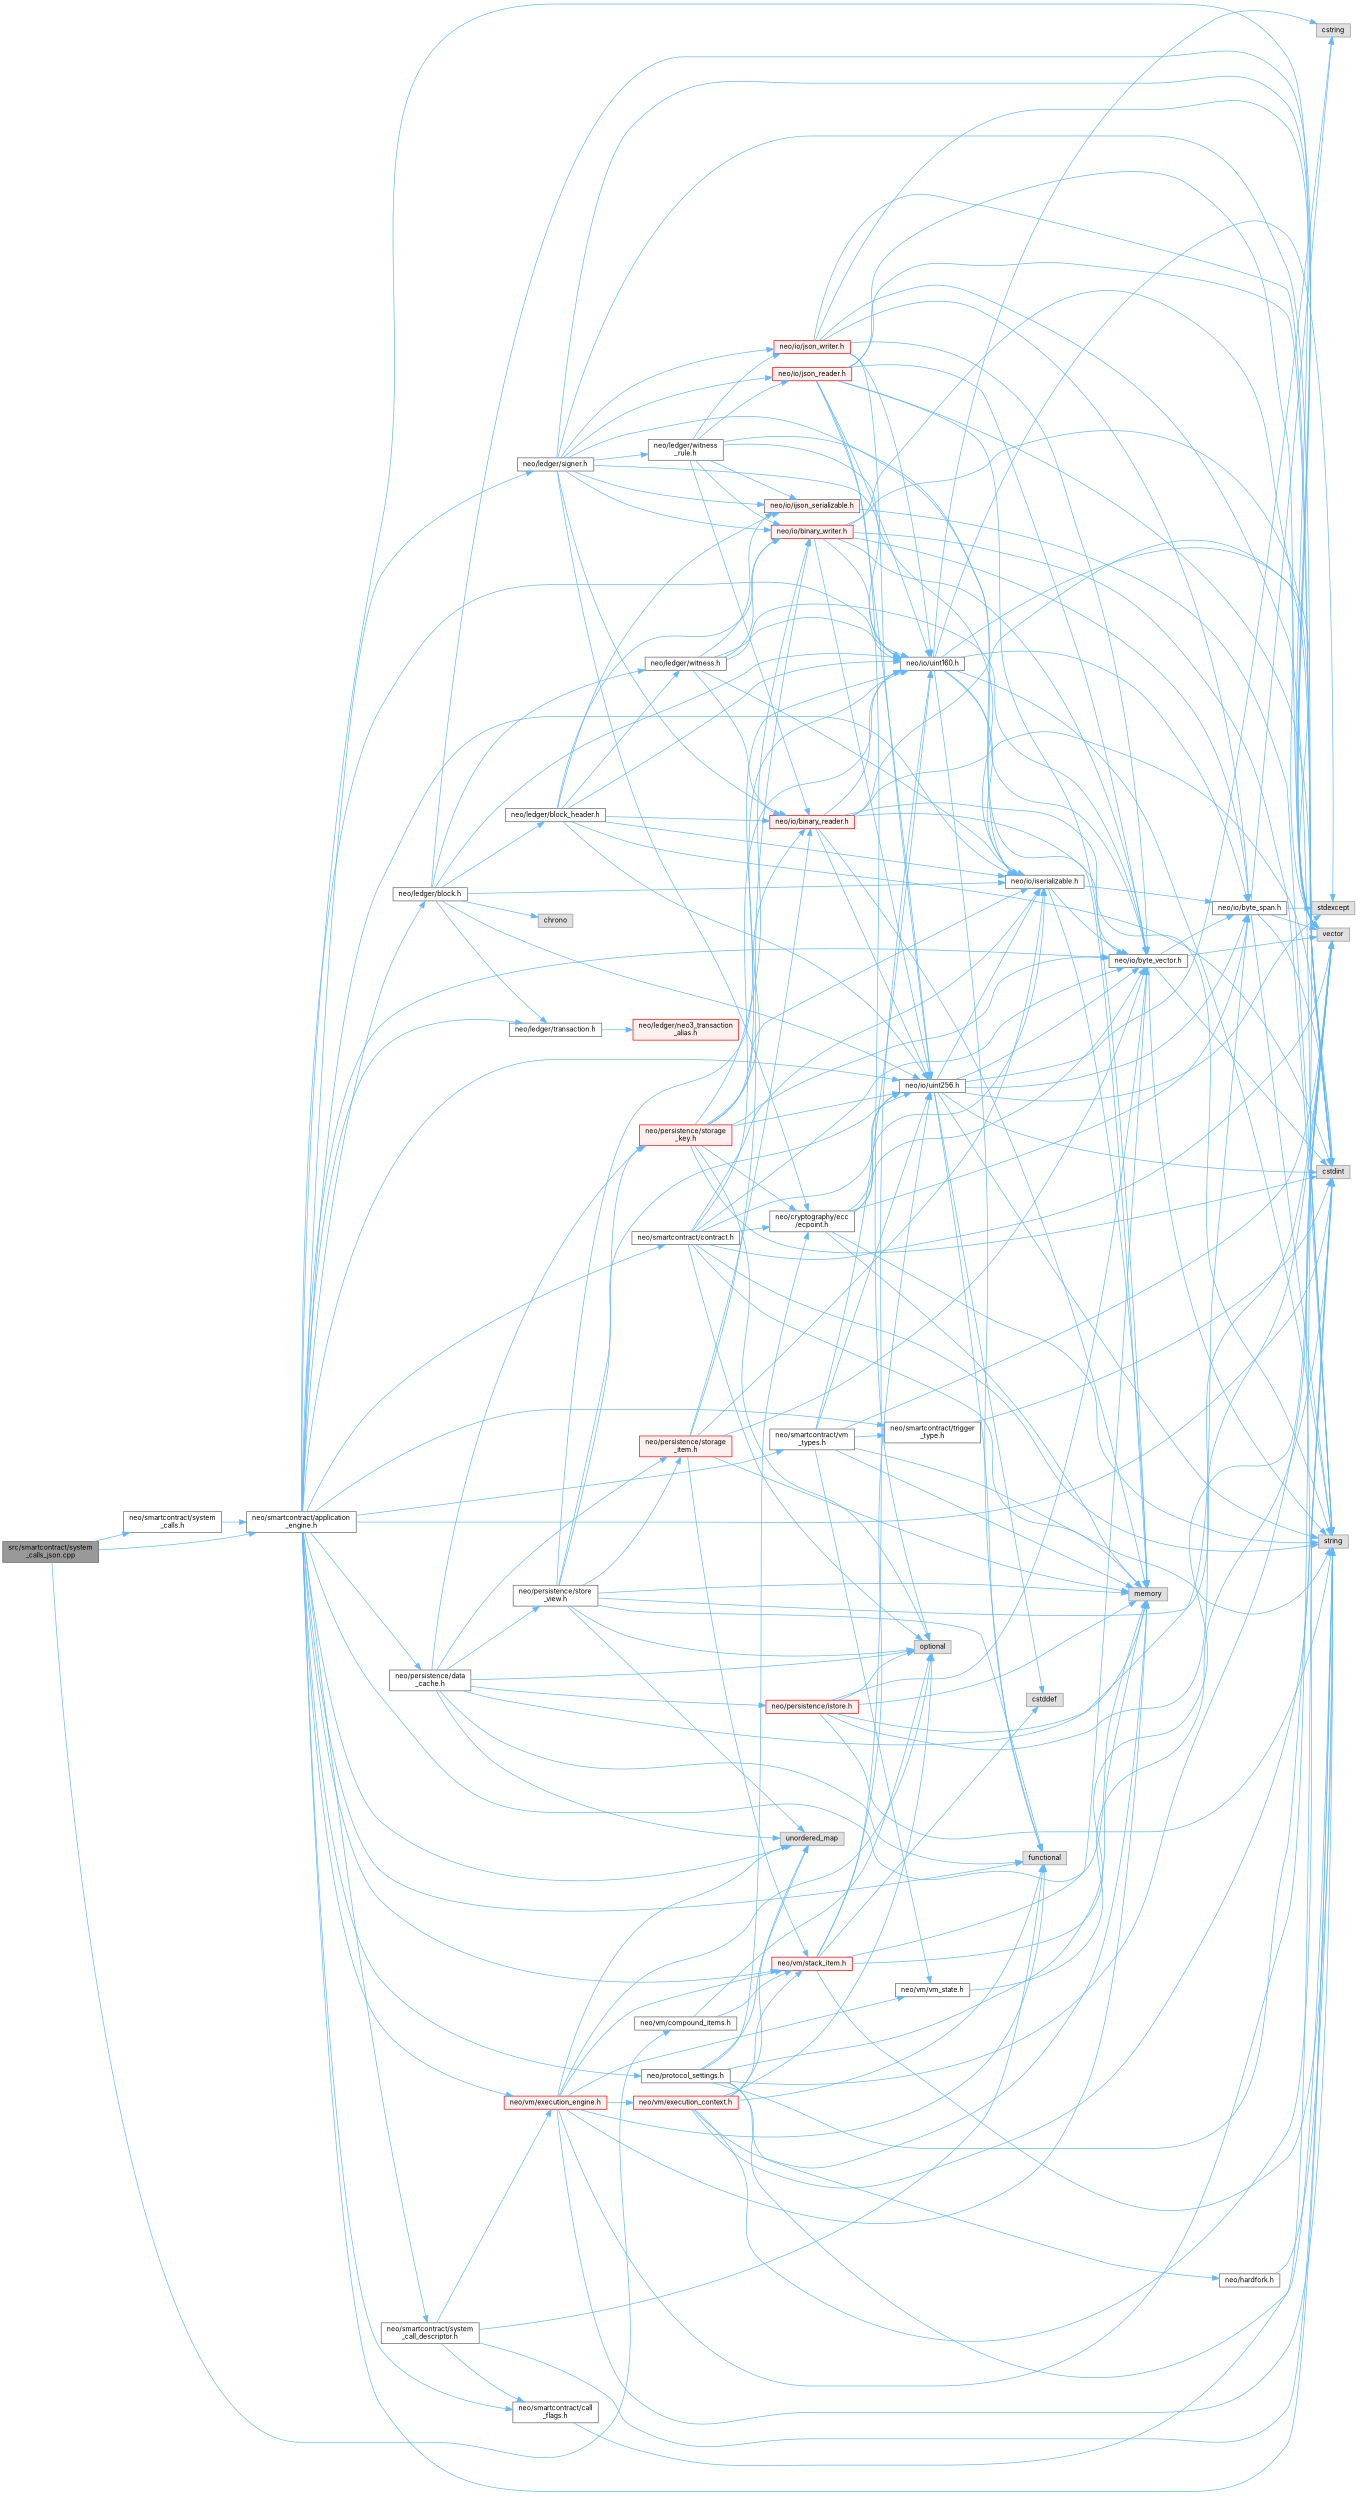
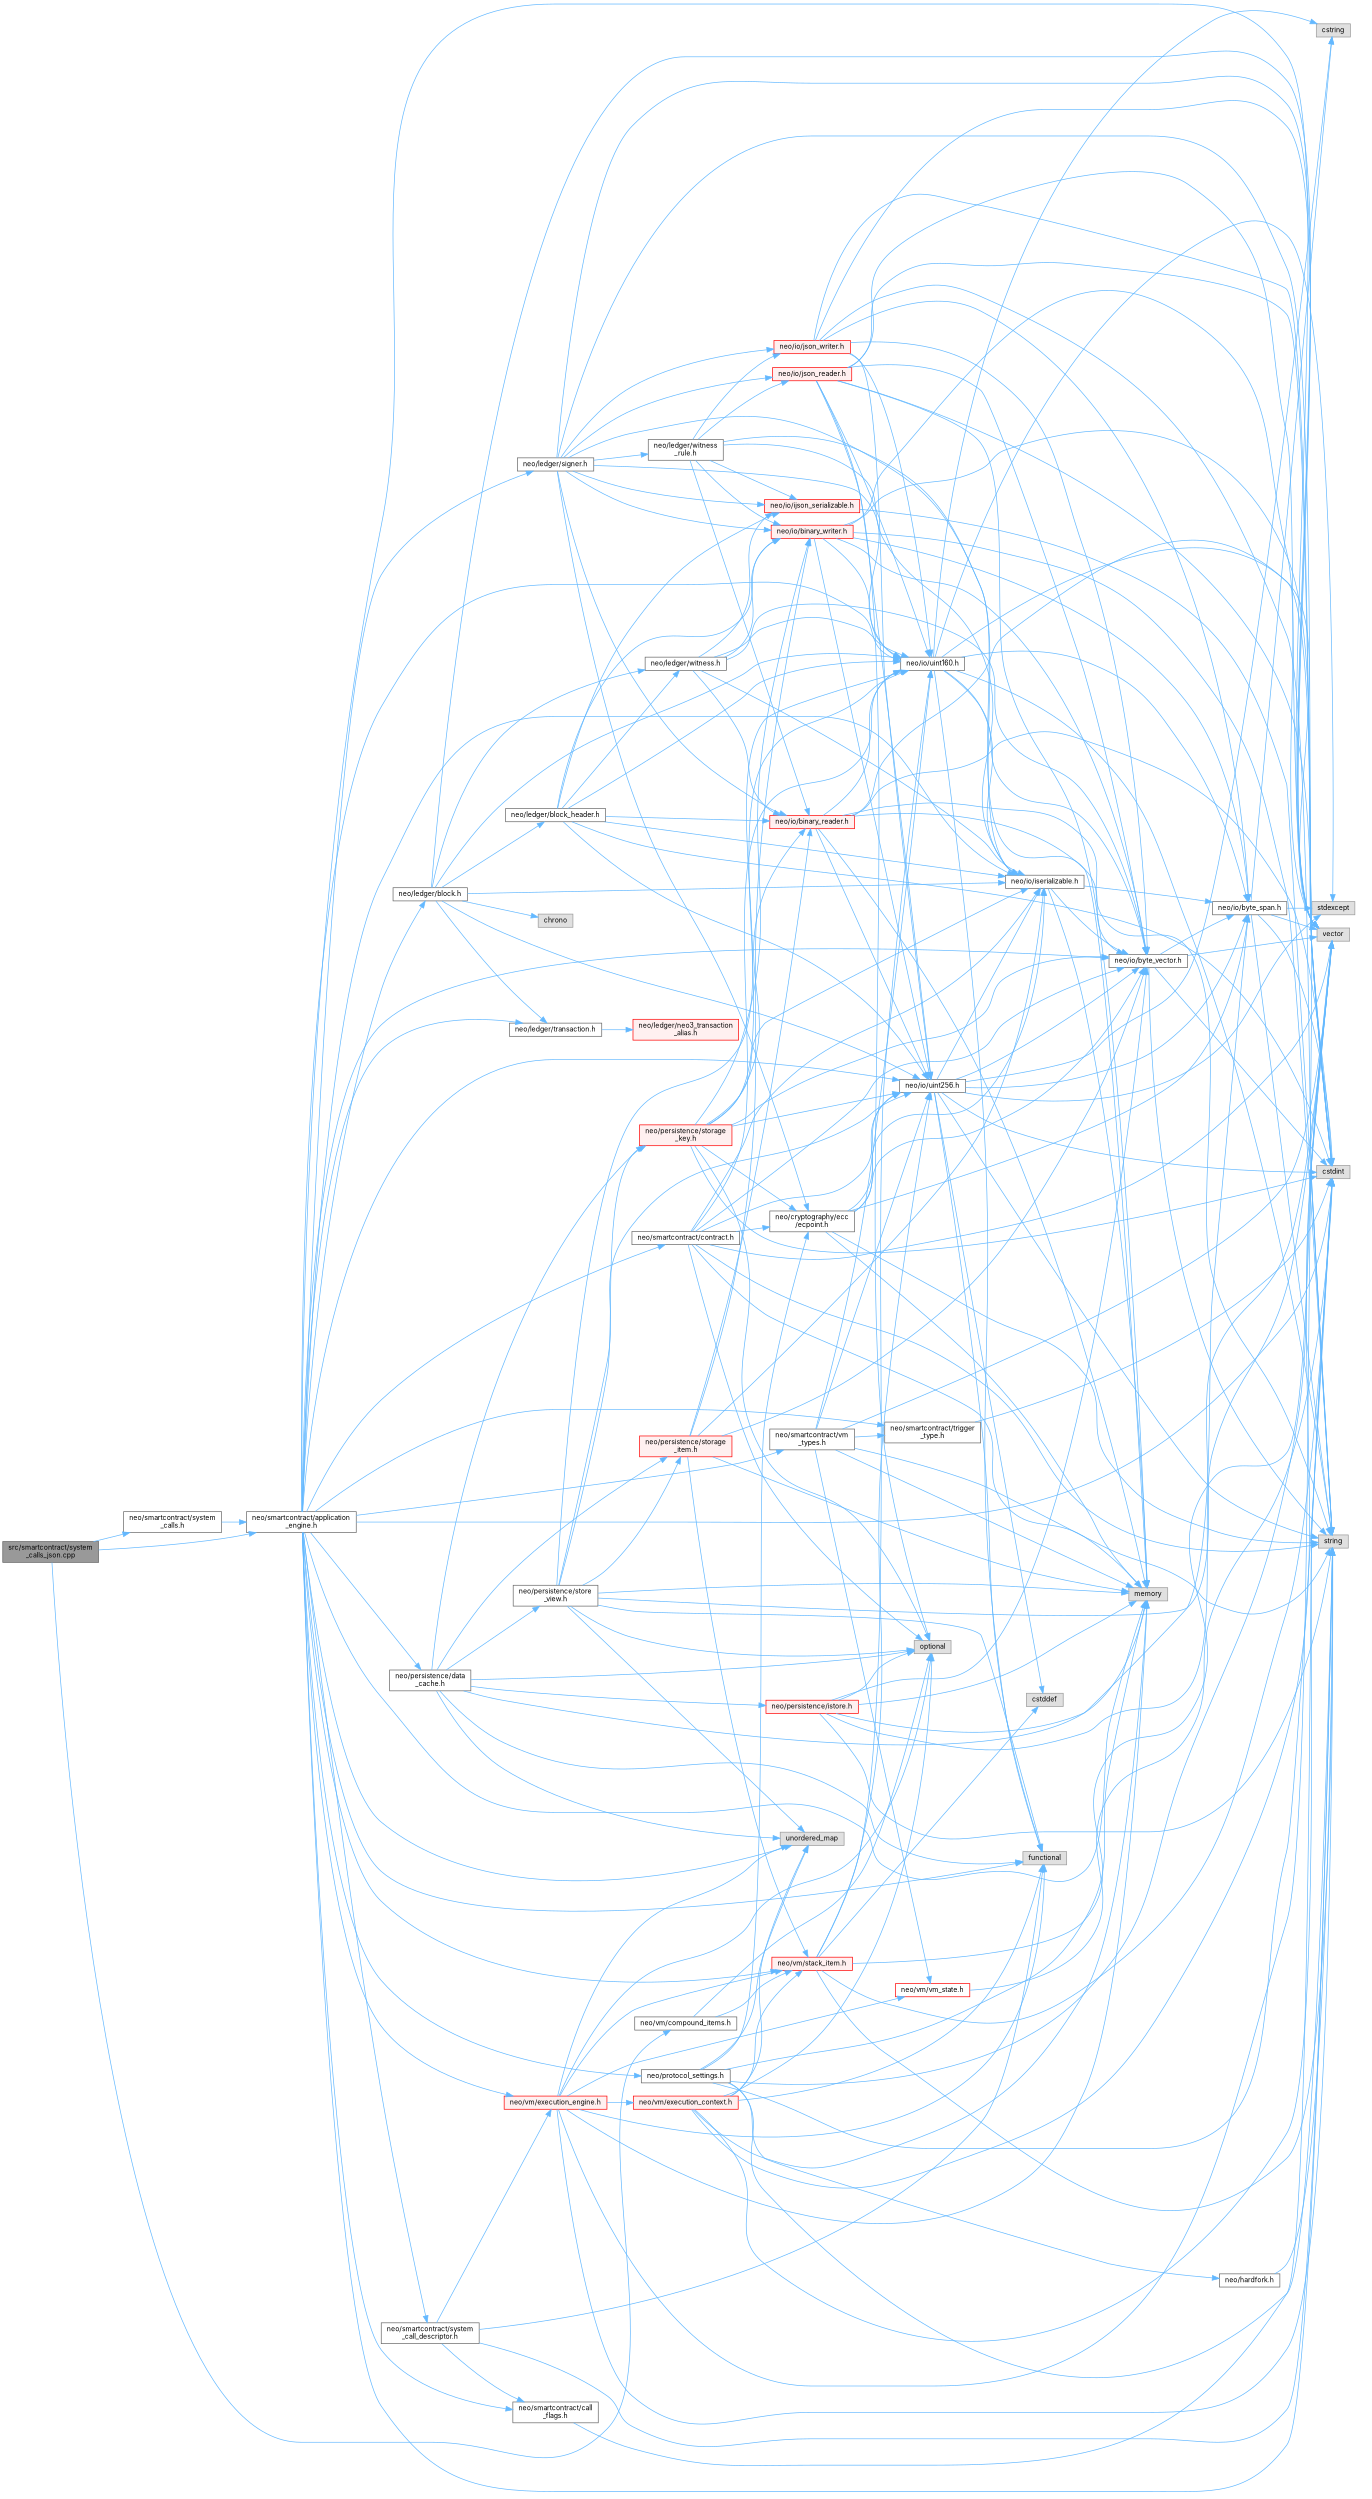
(812, 506) -> (812, 506)
(1105, 1608) -> (1247, 1752)
(933, 1990) -> (933, 1990)
